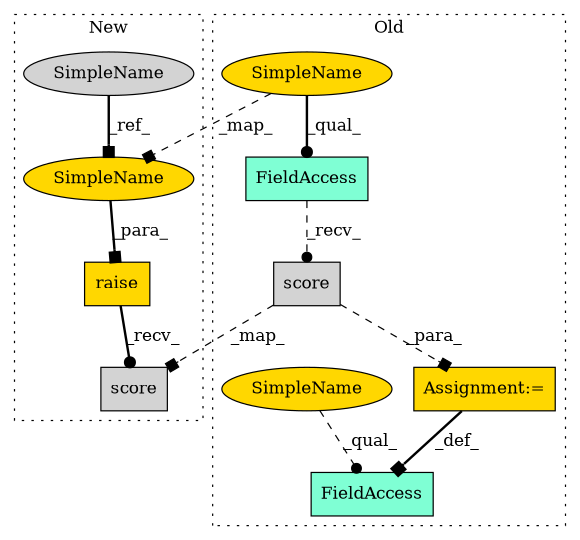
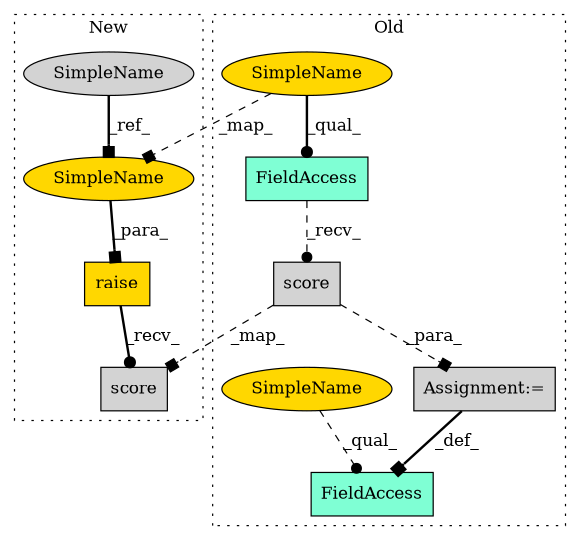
(485, 389) -> (485, 389)
